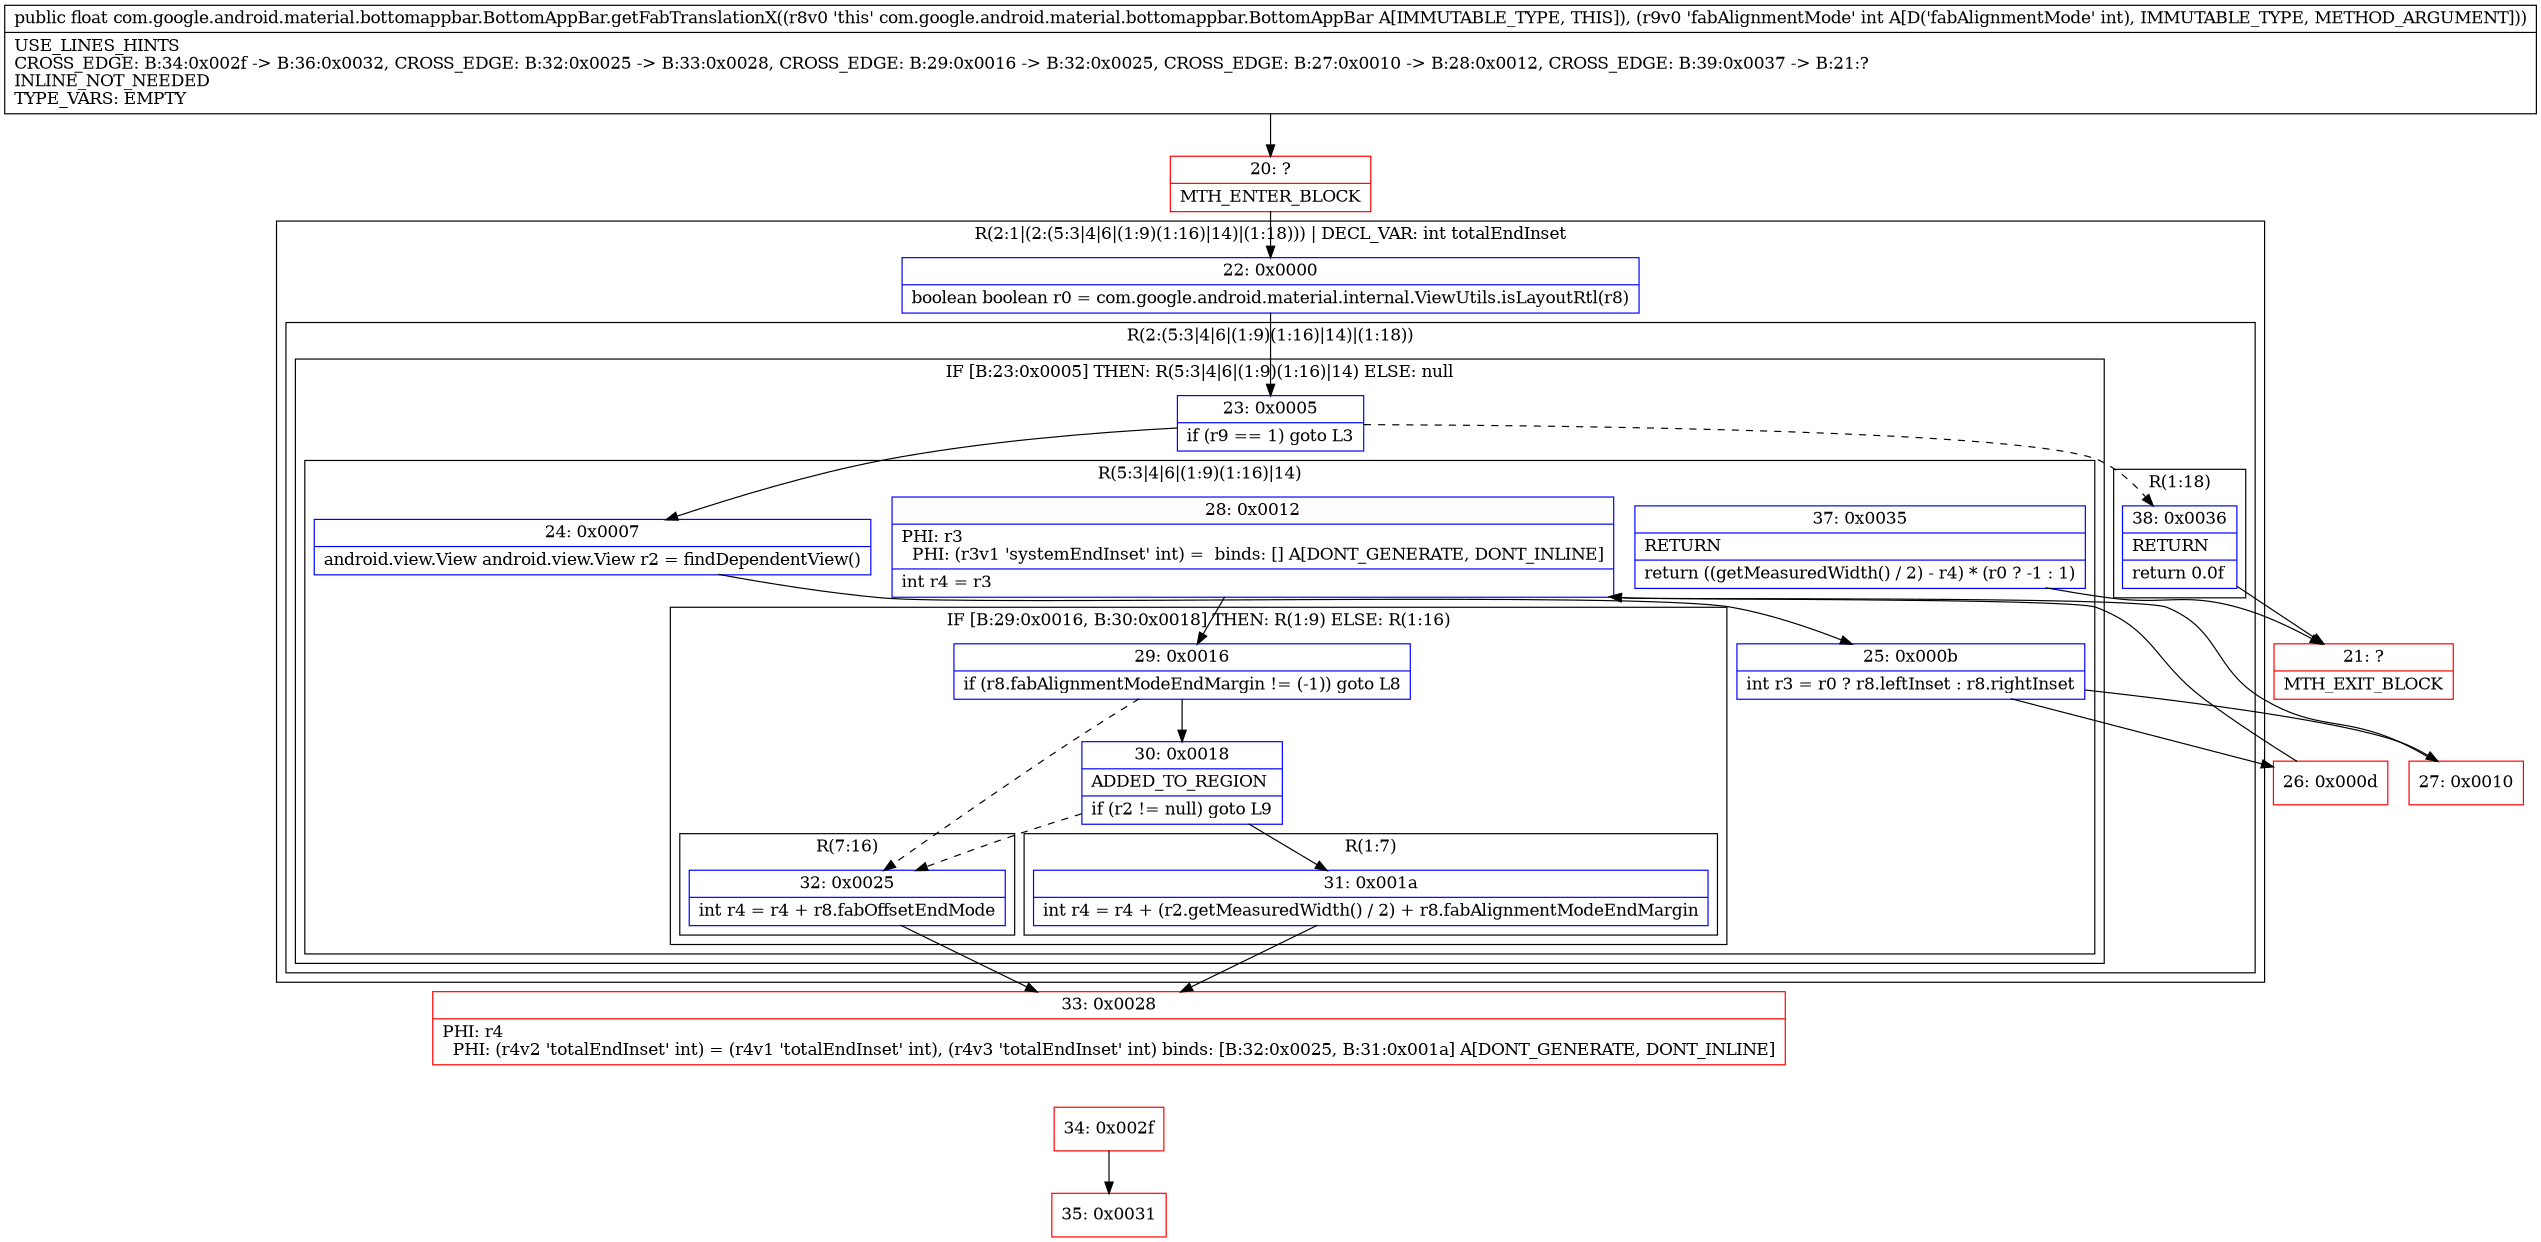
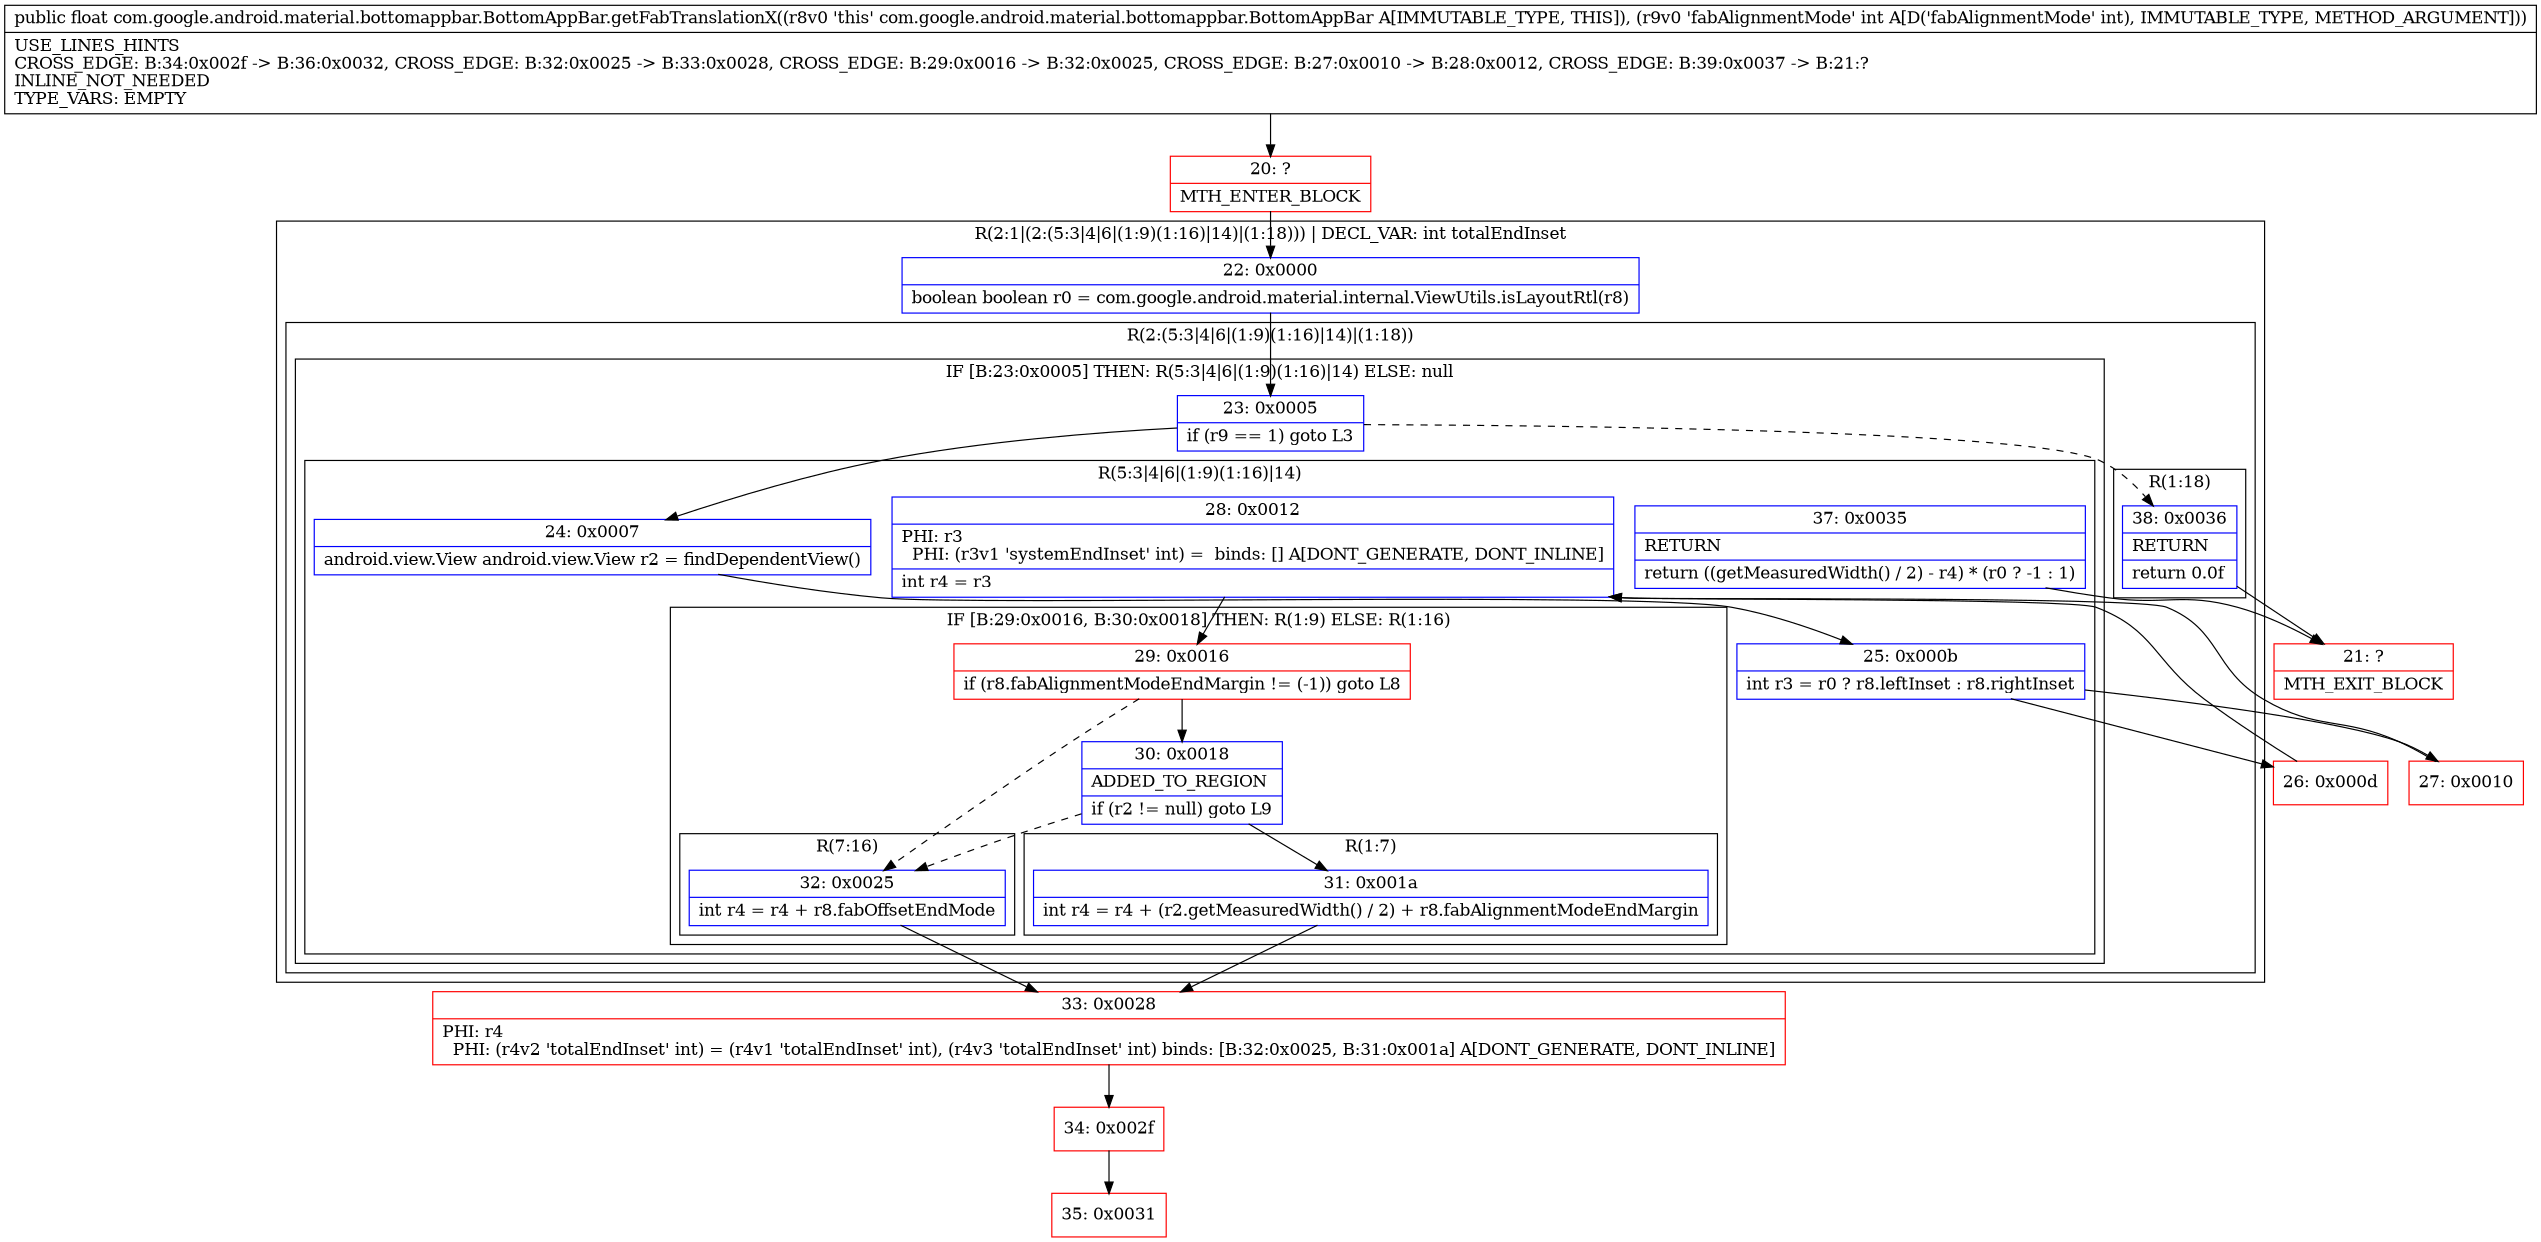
(1182, 672) -> (1182, 672)
none -> (1109, 1080)
